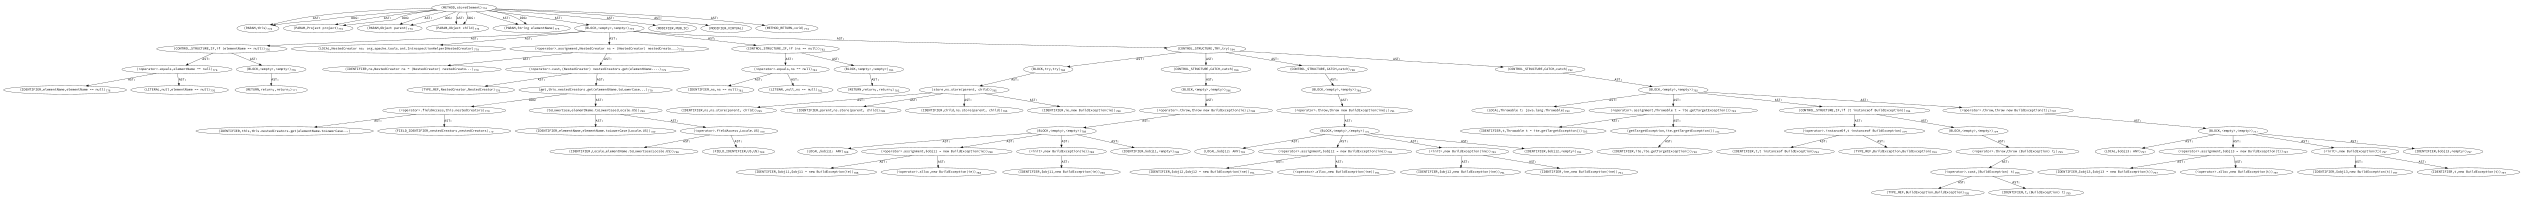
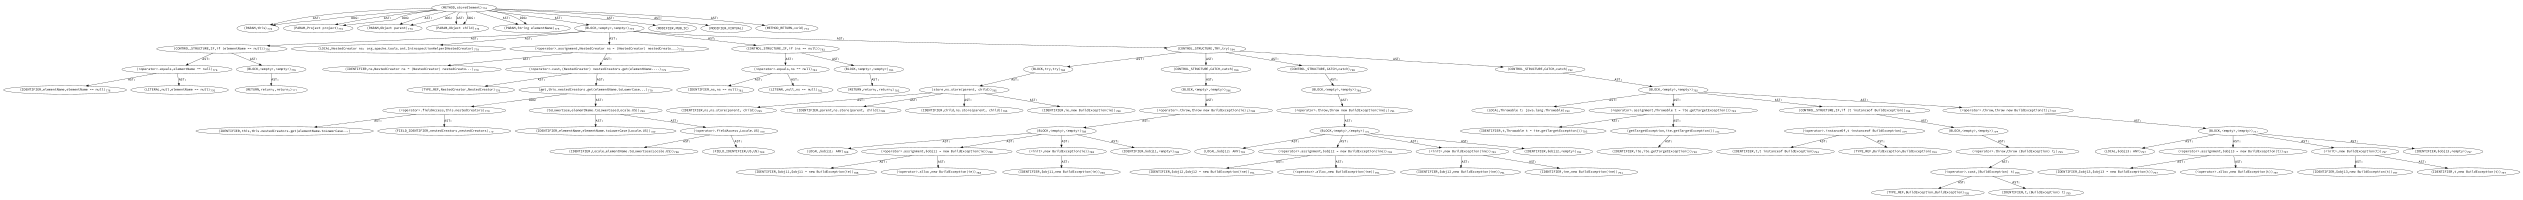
(1855, 120) -> none
